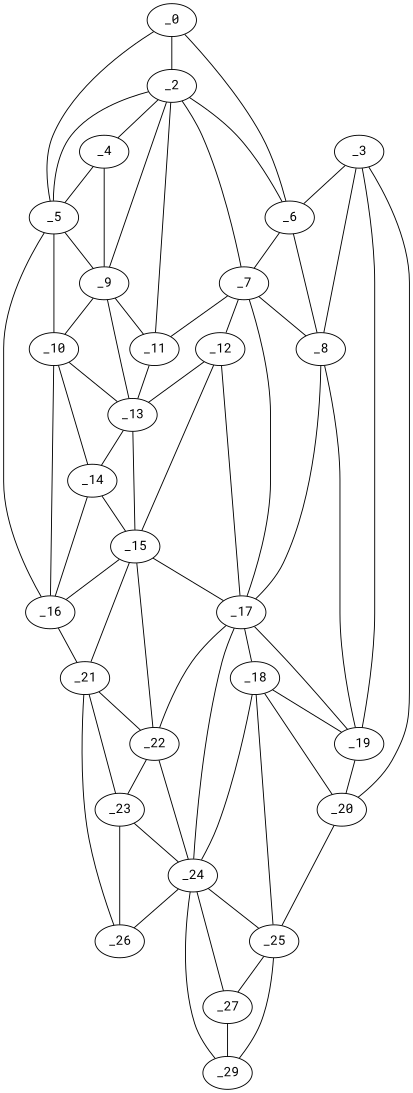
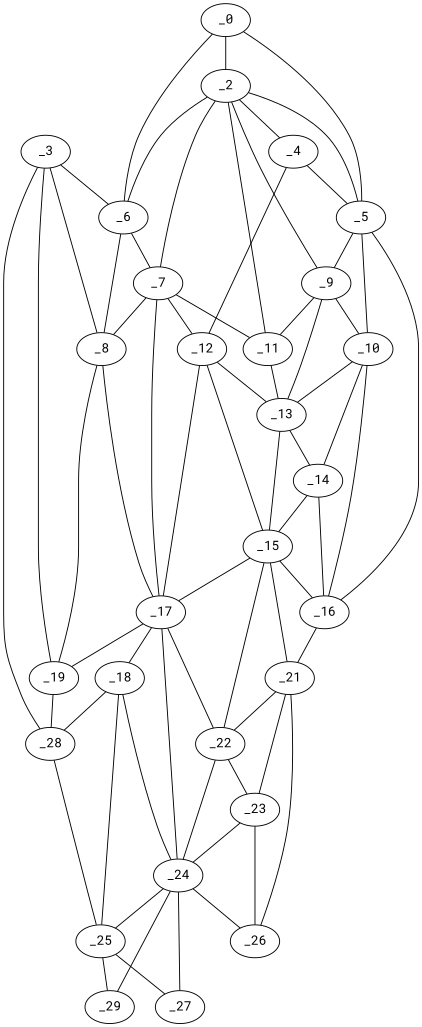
(104, 217) -> (246, 255)
(307, 711) -> none
(342, 810) -> (50, 744)
(228, 1040) -> none
